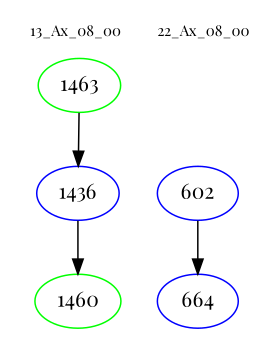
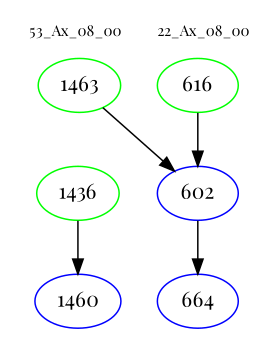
(76, 32) -> (76, 32)
none -> (198, 85)
(79, 132) -> (124, 126)
(78, 193) -> (78, 193)
(78, 301) -> (78, 301)
